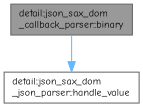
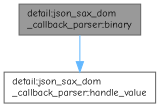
(72, 88) -> (80, 88)
